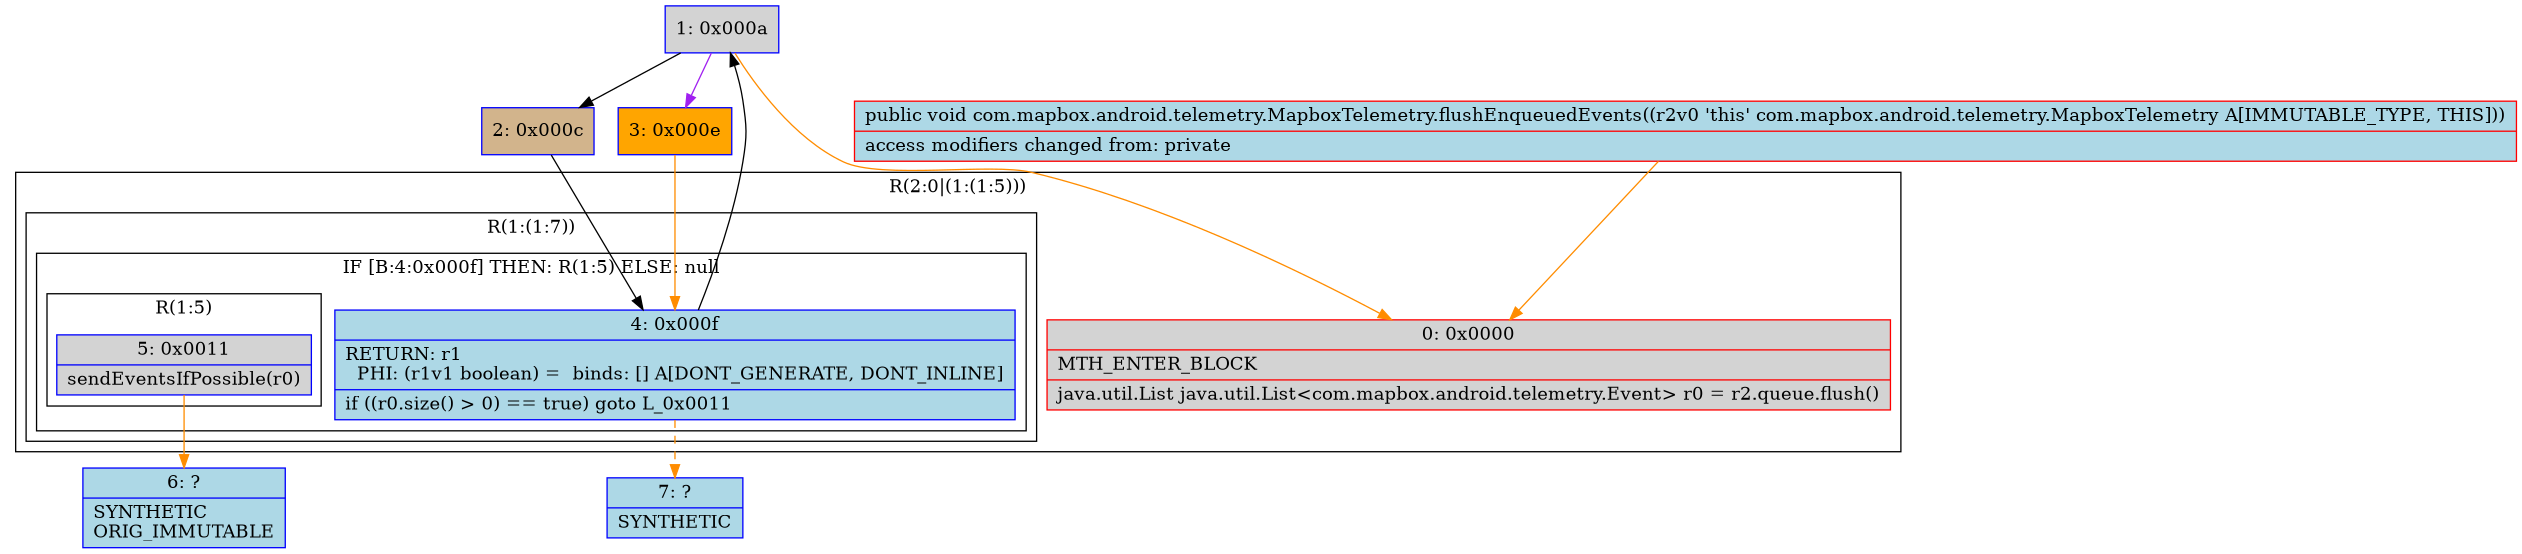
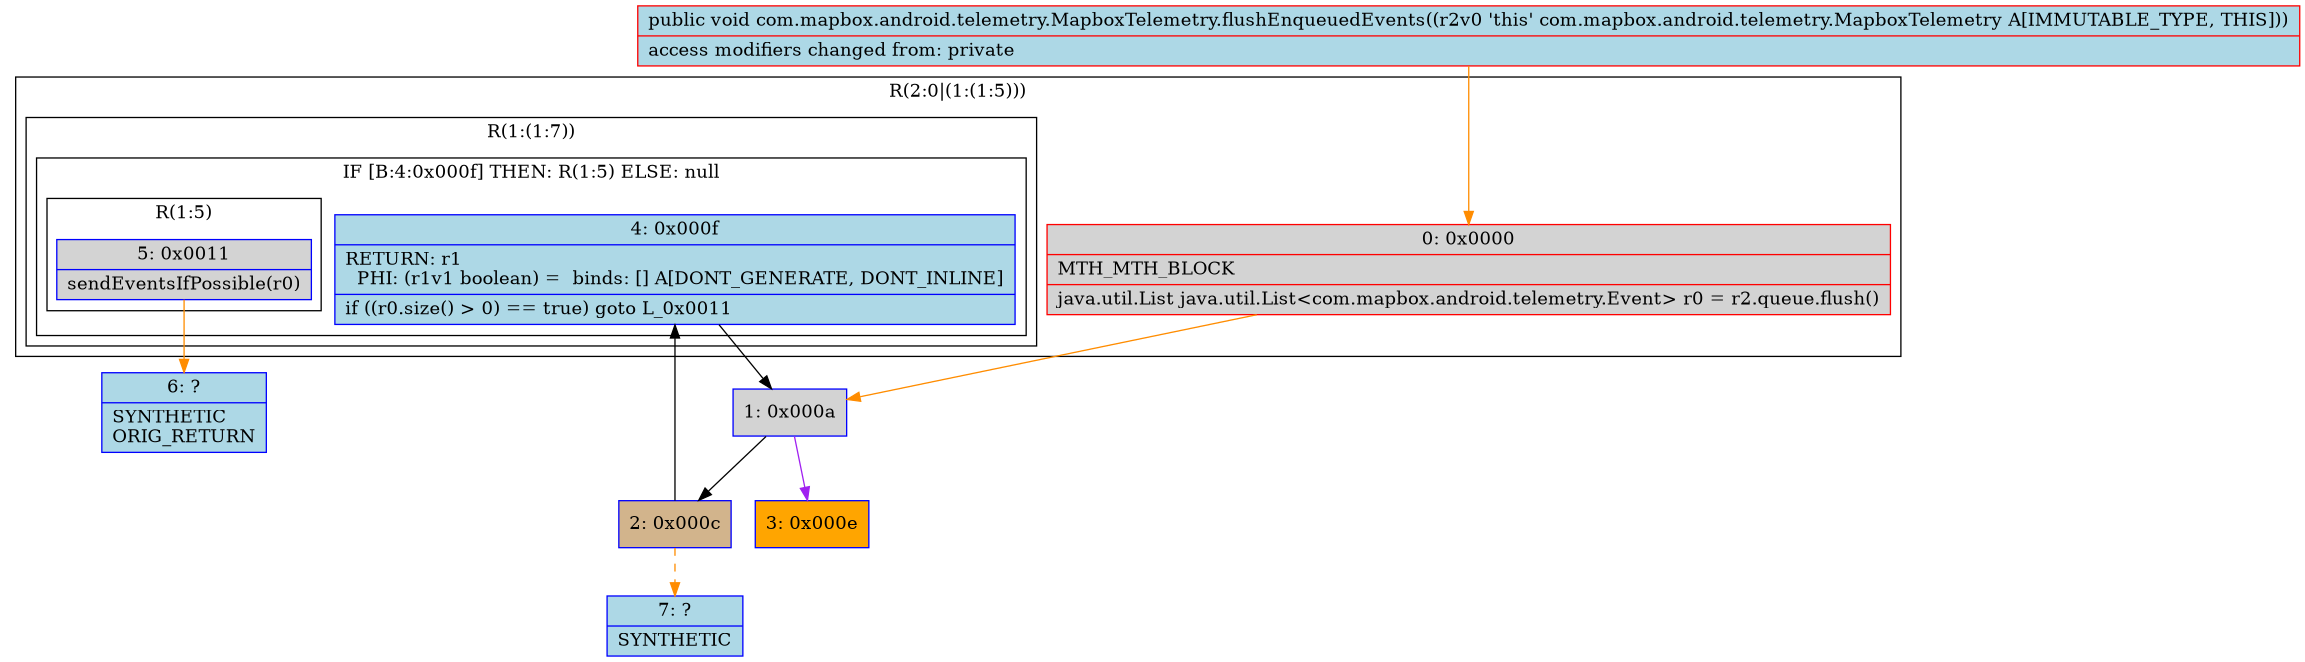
(1064, 181) -> (1098, 348)
(675, 226) -> none
(1158, 364) -> (1146, 269)
(675, 442) -> (675, 565)
(184, 532) -> (184, 437)
